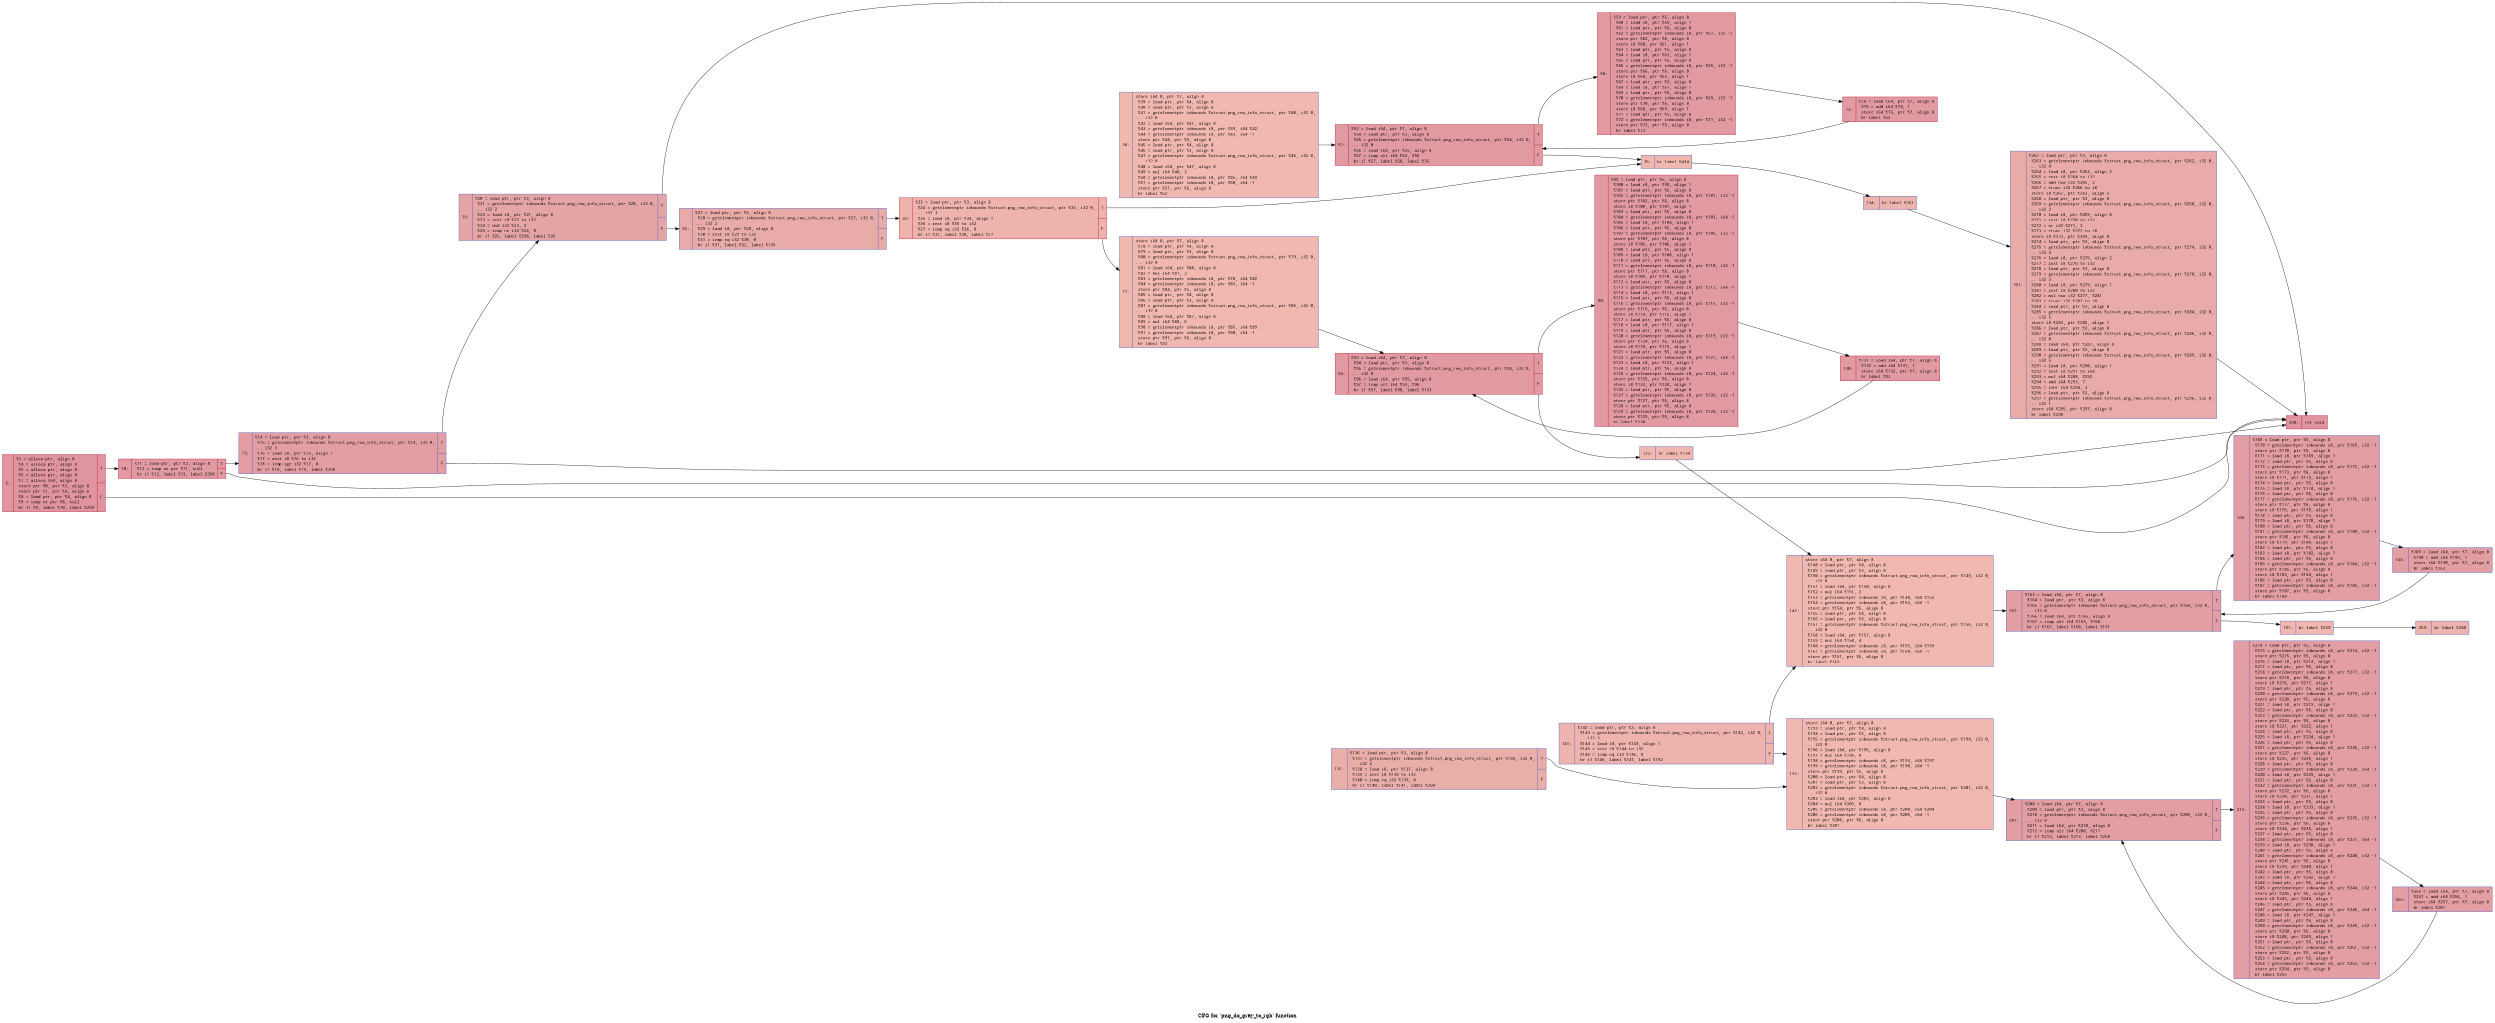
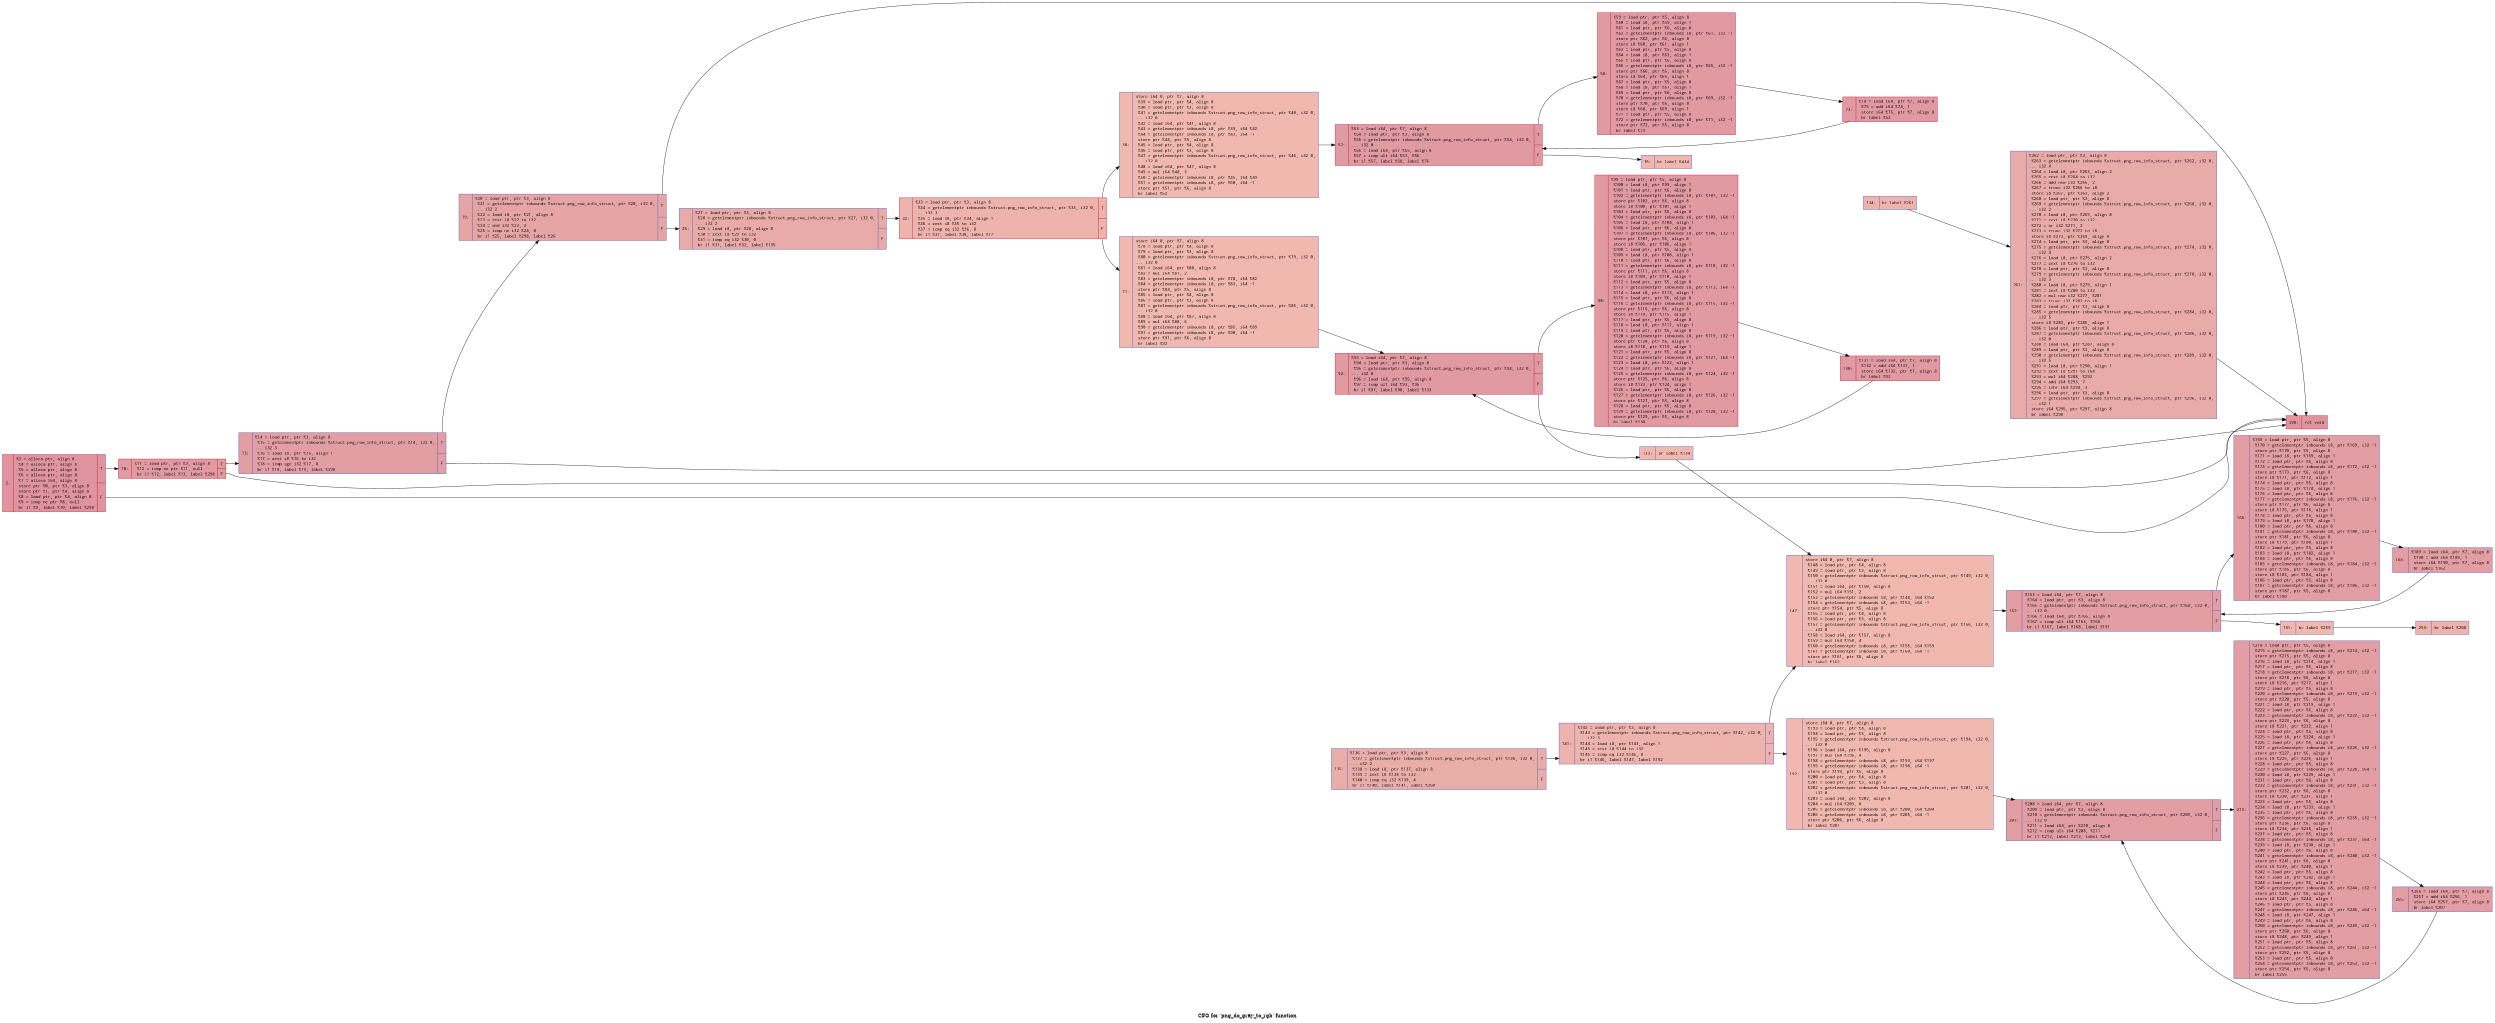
(1780, 173) -> none
(1373, 196) -> (1106, 181)
(1662, 786) -> (1551, 759)
